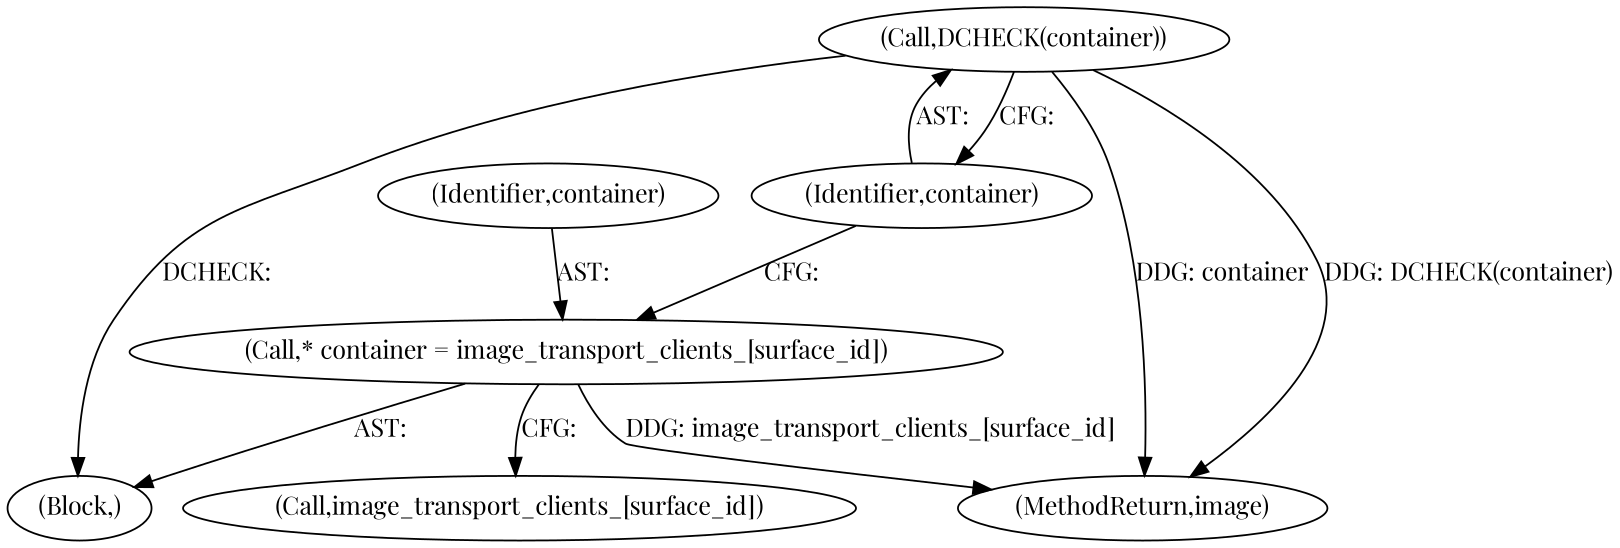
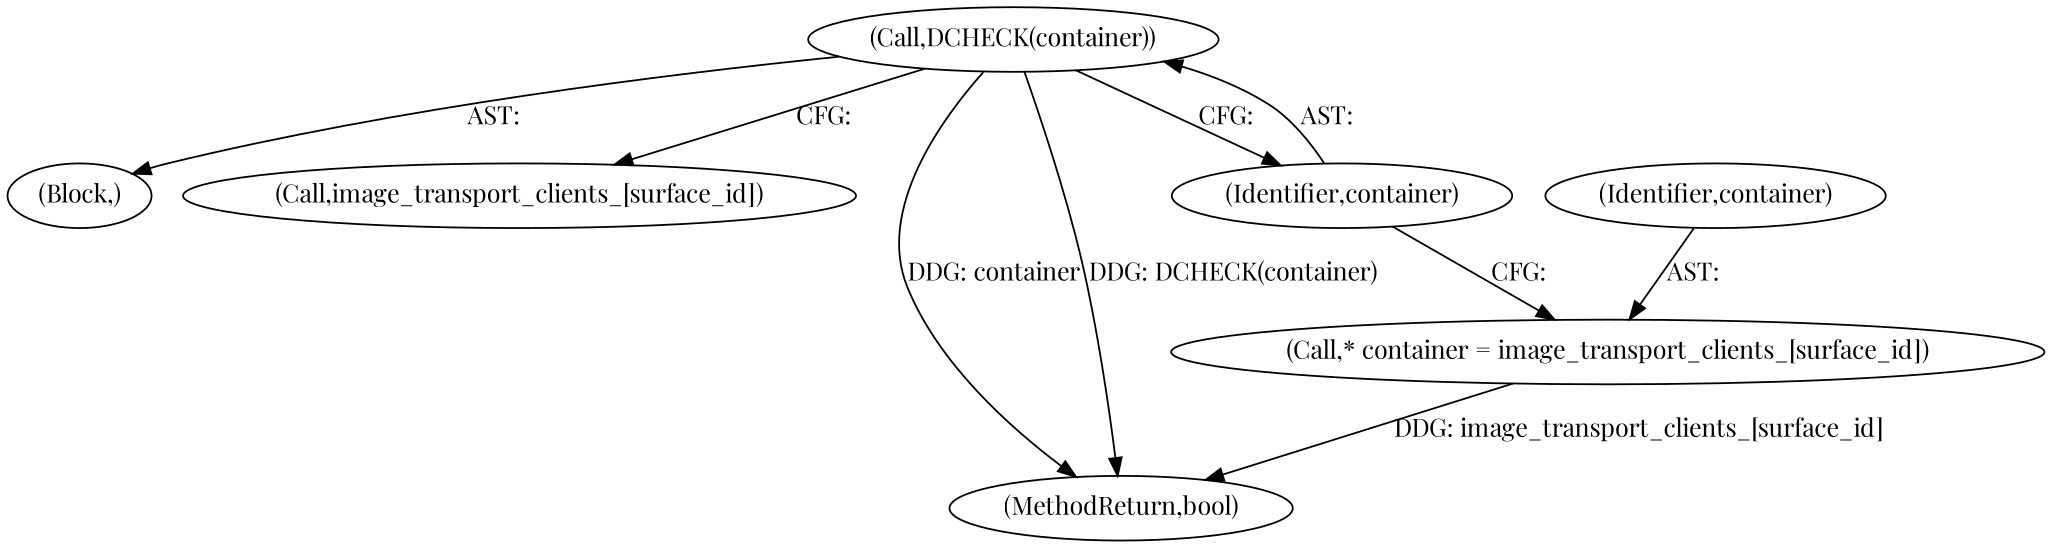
(221, 274) -> (498, 118)
(521, 419) -> (778, 114)
(308, 431) -> none
(1143, 508) -> (1121, 508)
